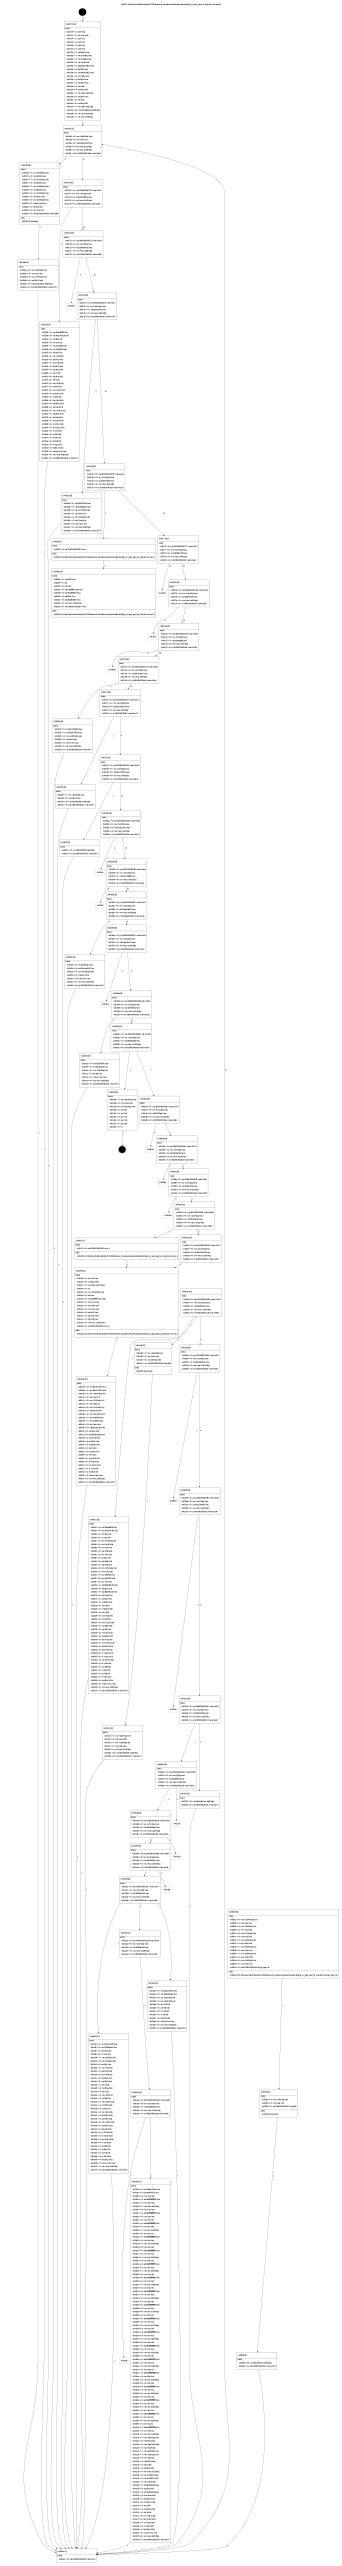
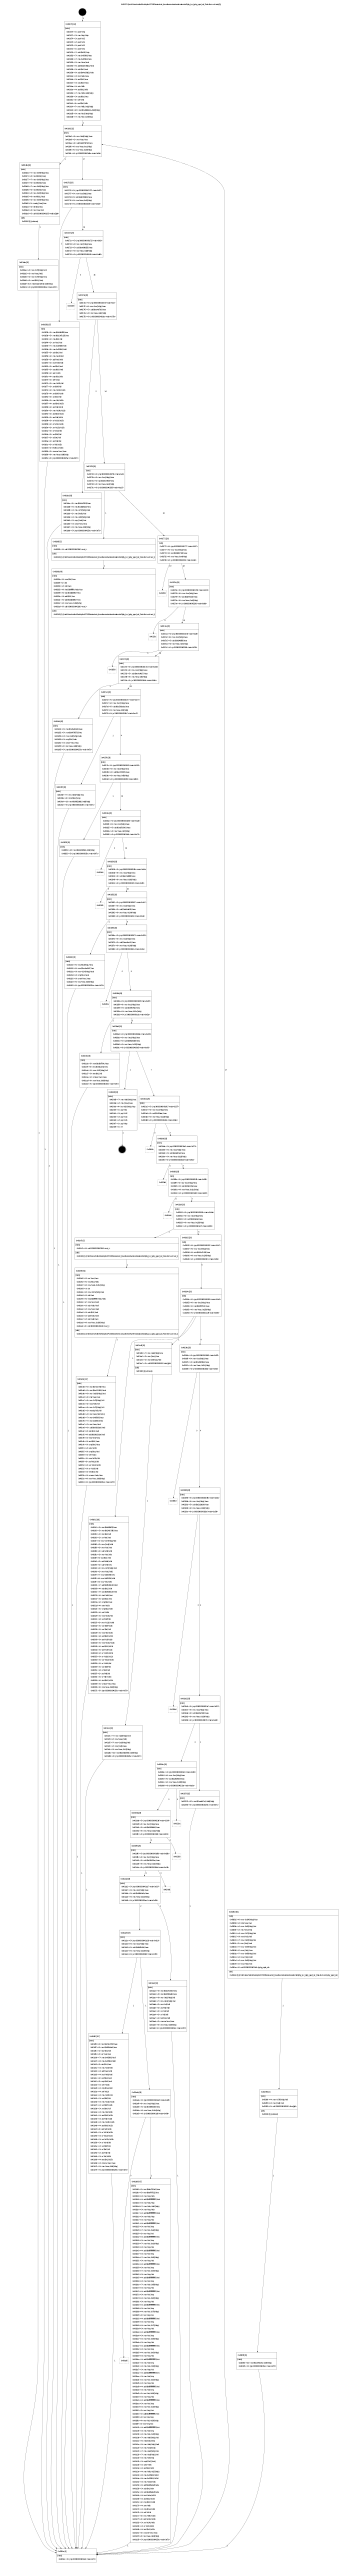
(179, 1265) -> (201, 1275)
(101, 1966) -> (130, 1995)
